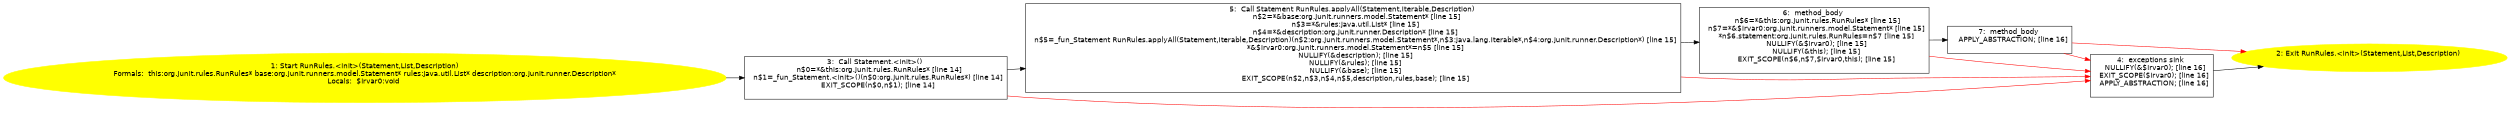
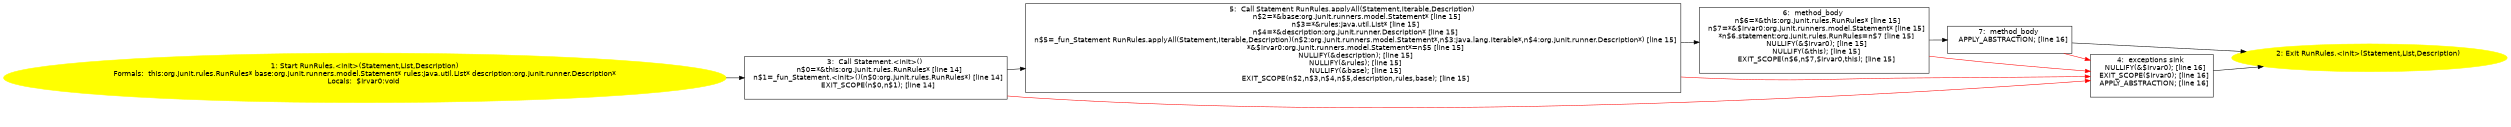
(2156, 47) -> (2156, 47)
